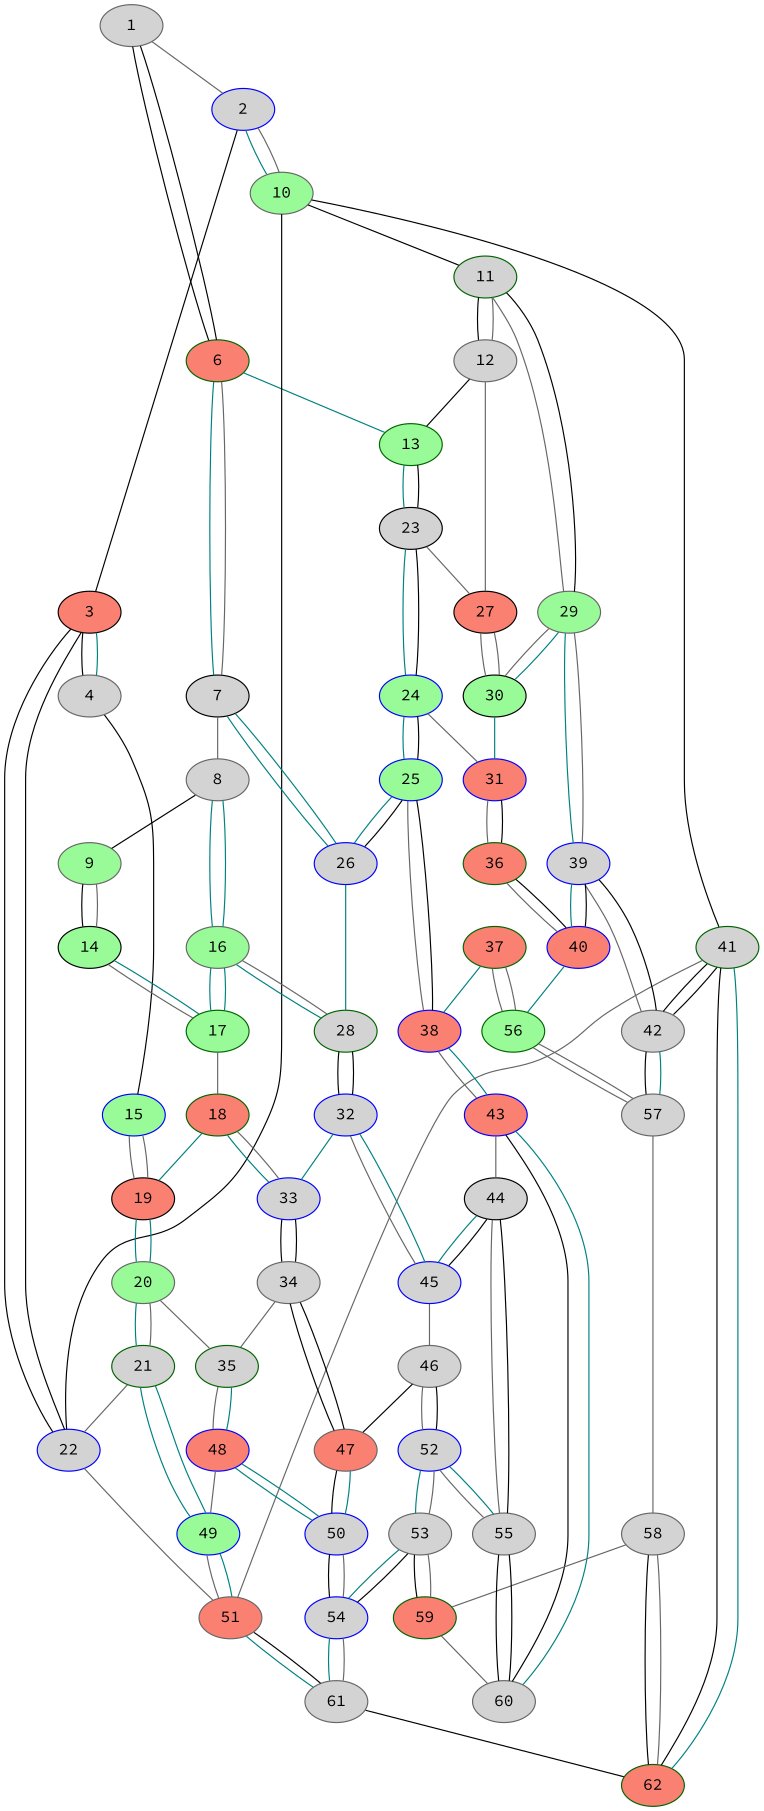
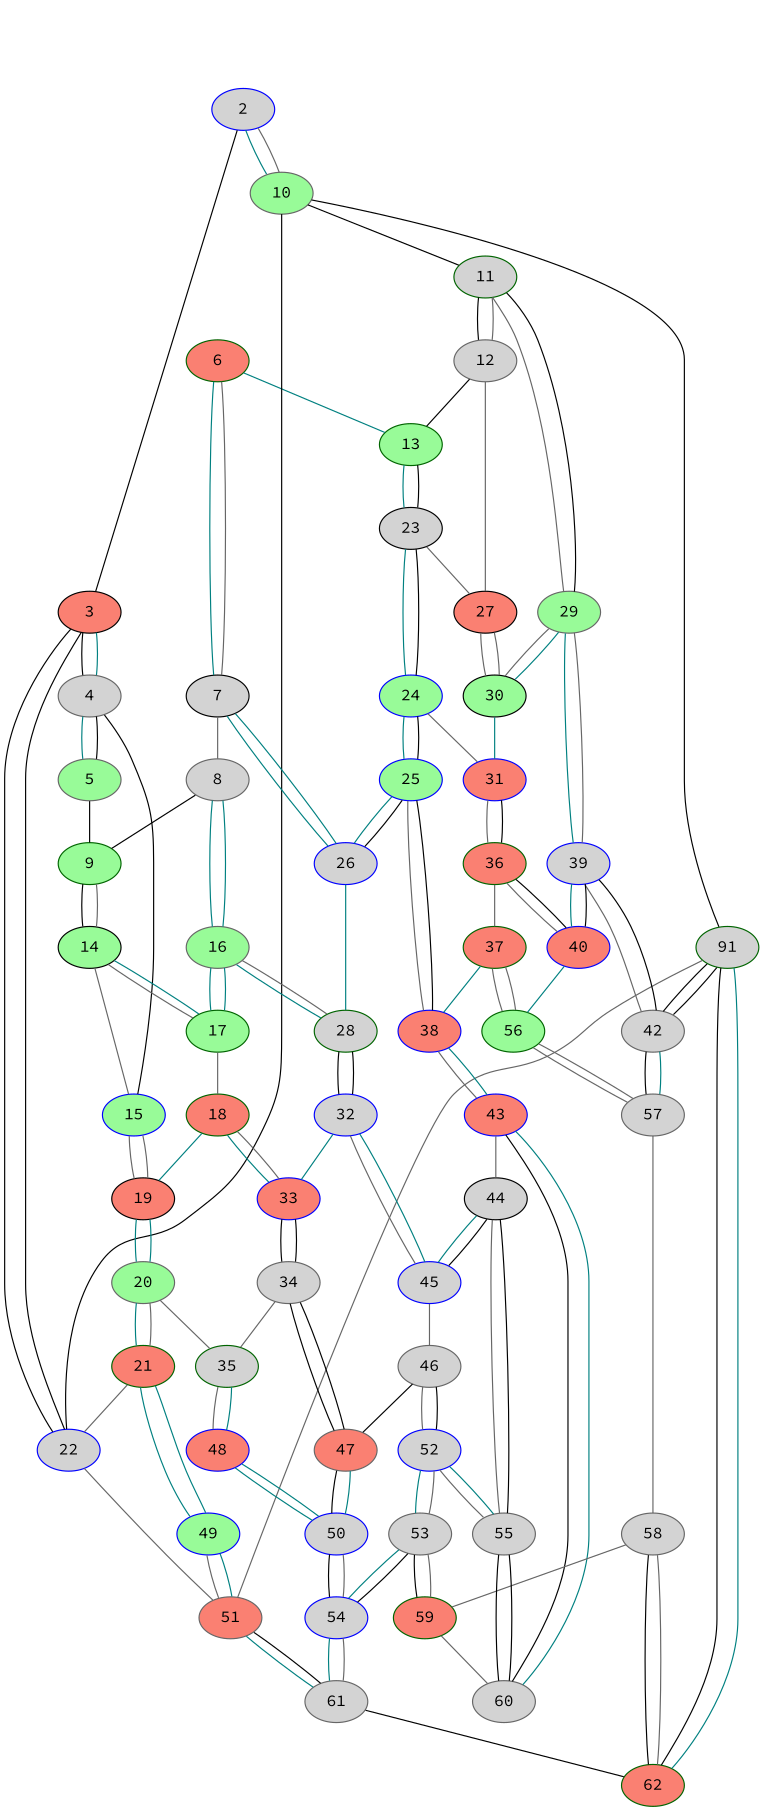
(132, 26) -> none
none -> (90, 780)
(90, 864) -> (90, 864)
none -> (495, 906)
(727, 947) -> (727, 947)
none -> (112, 1031)
(289, 1199) -> (289, 1199)
(143, 1366) -> (143, 1366)
(213, 1492) -> none
